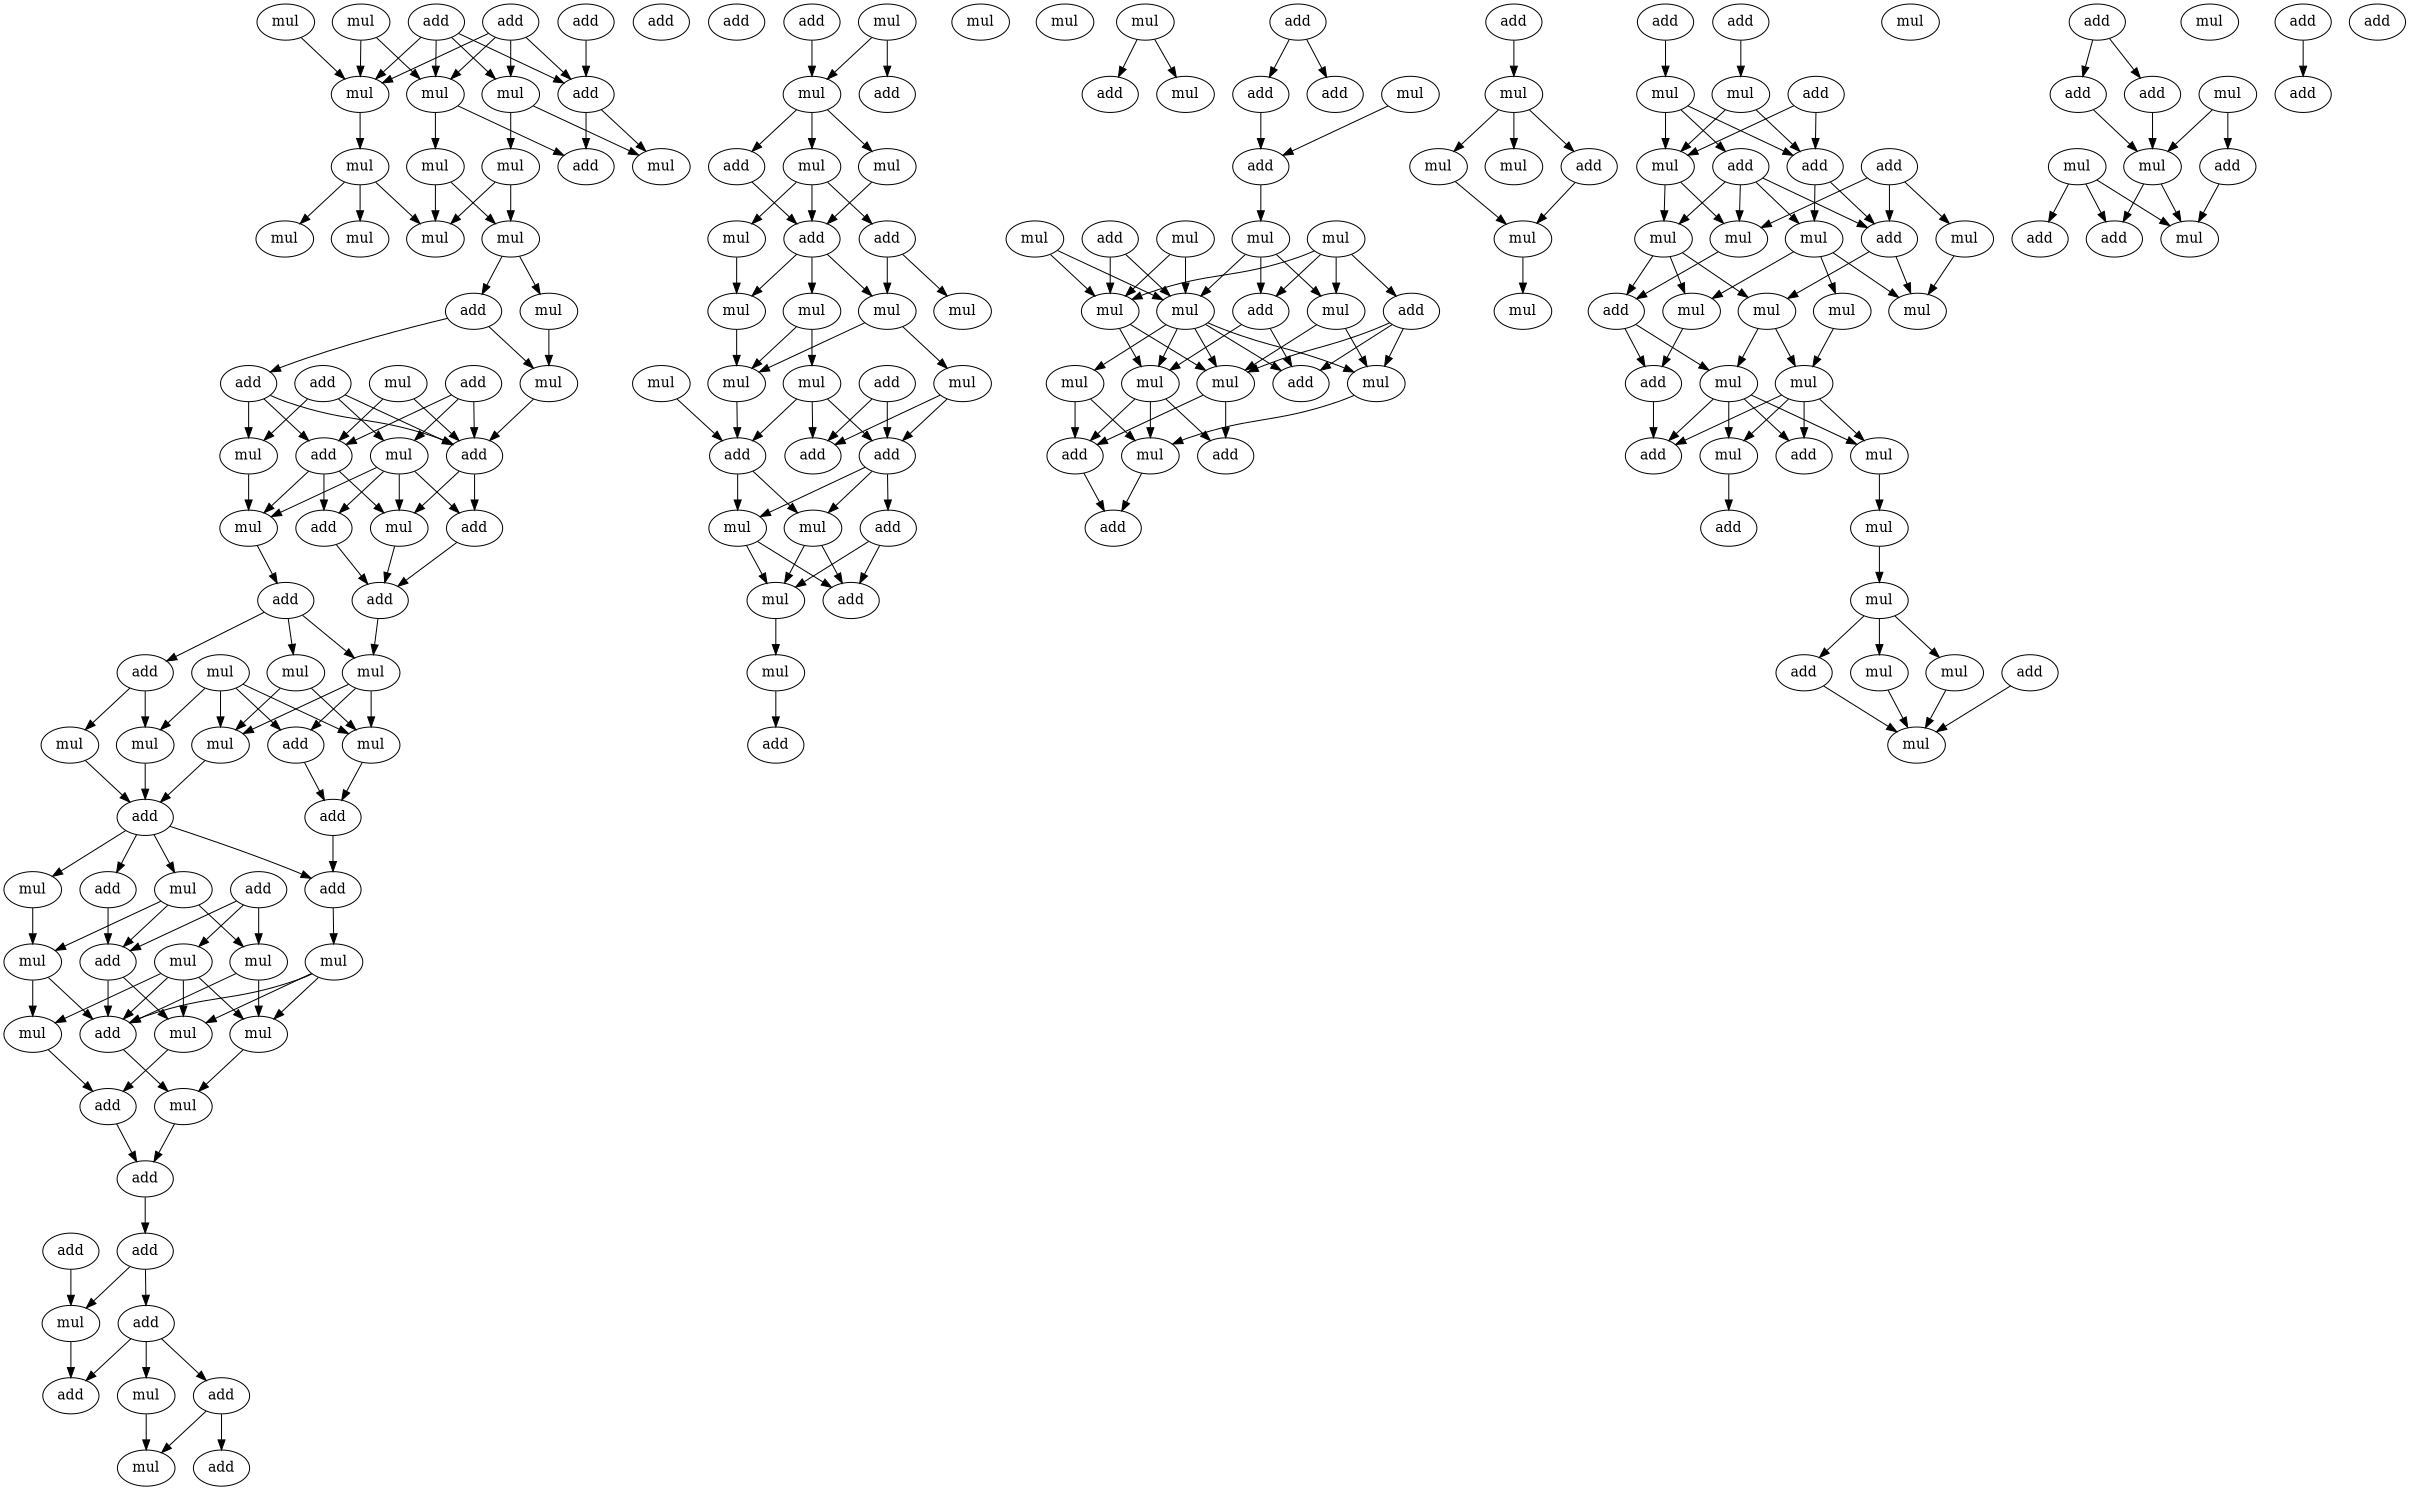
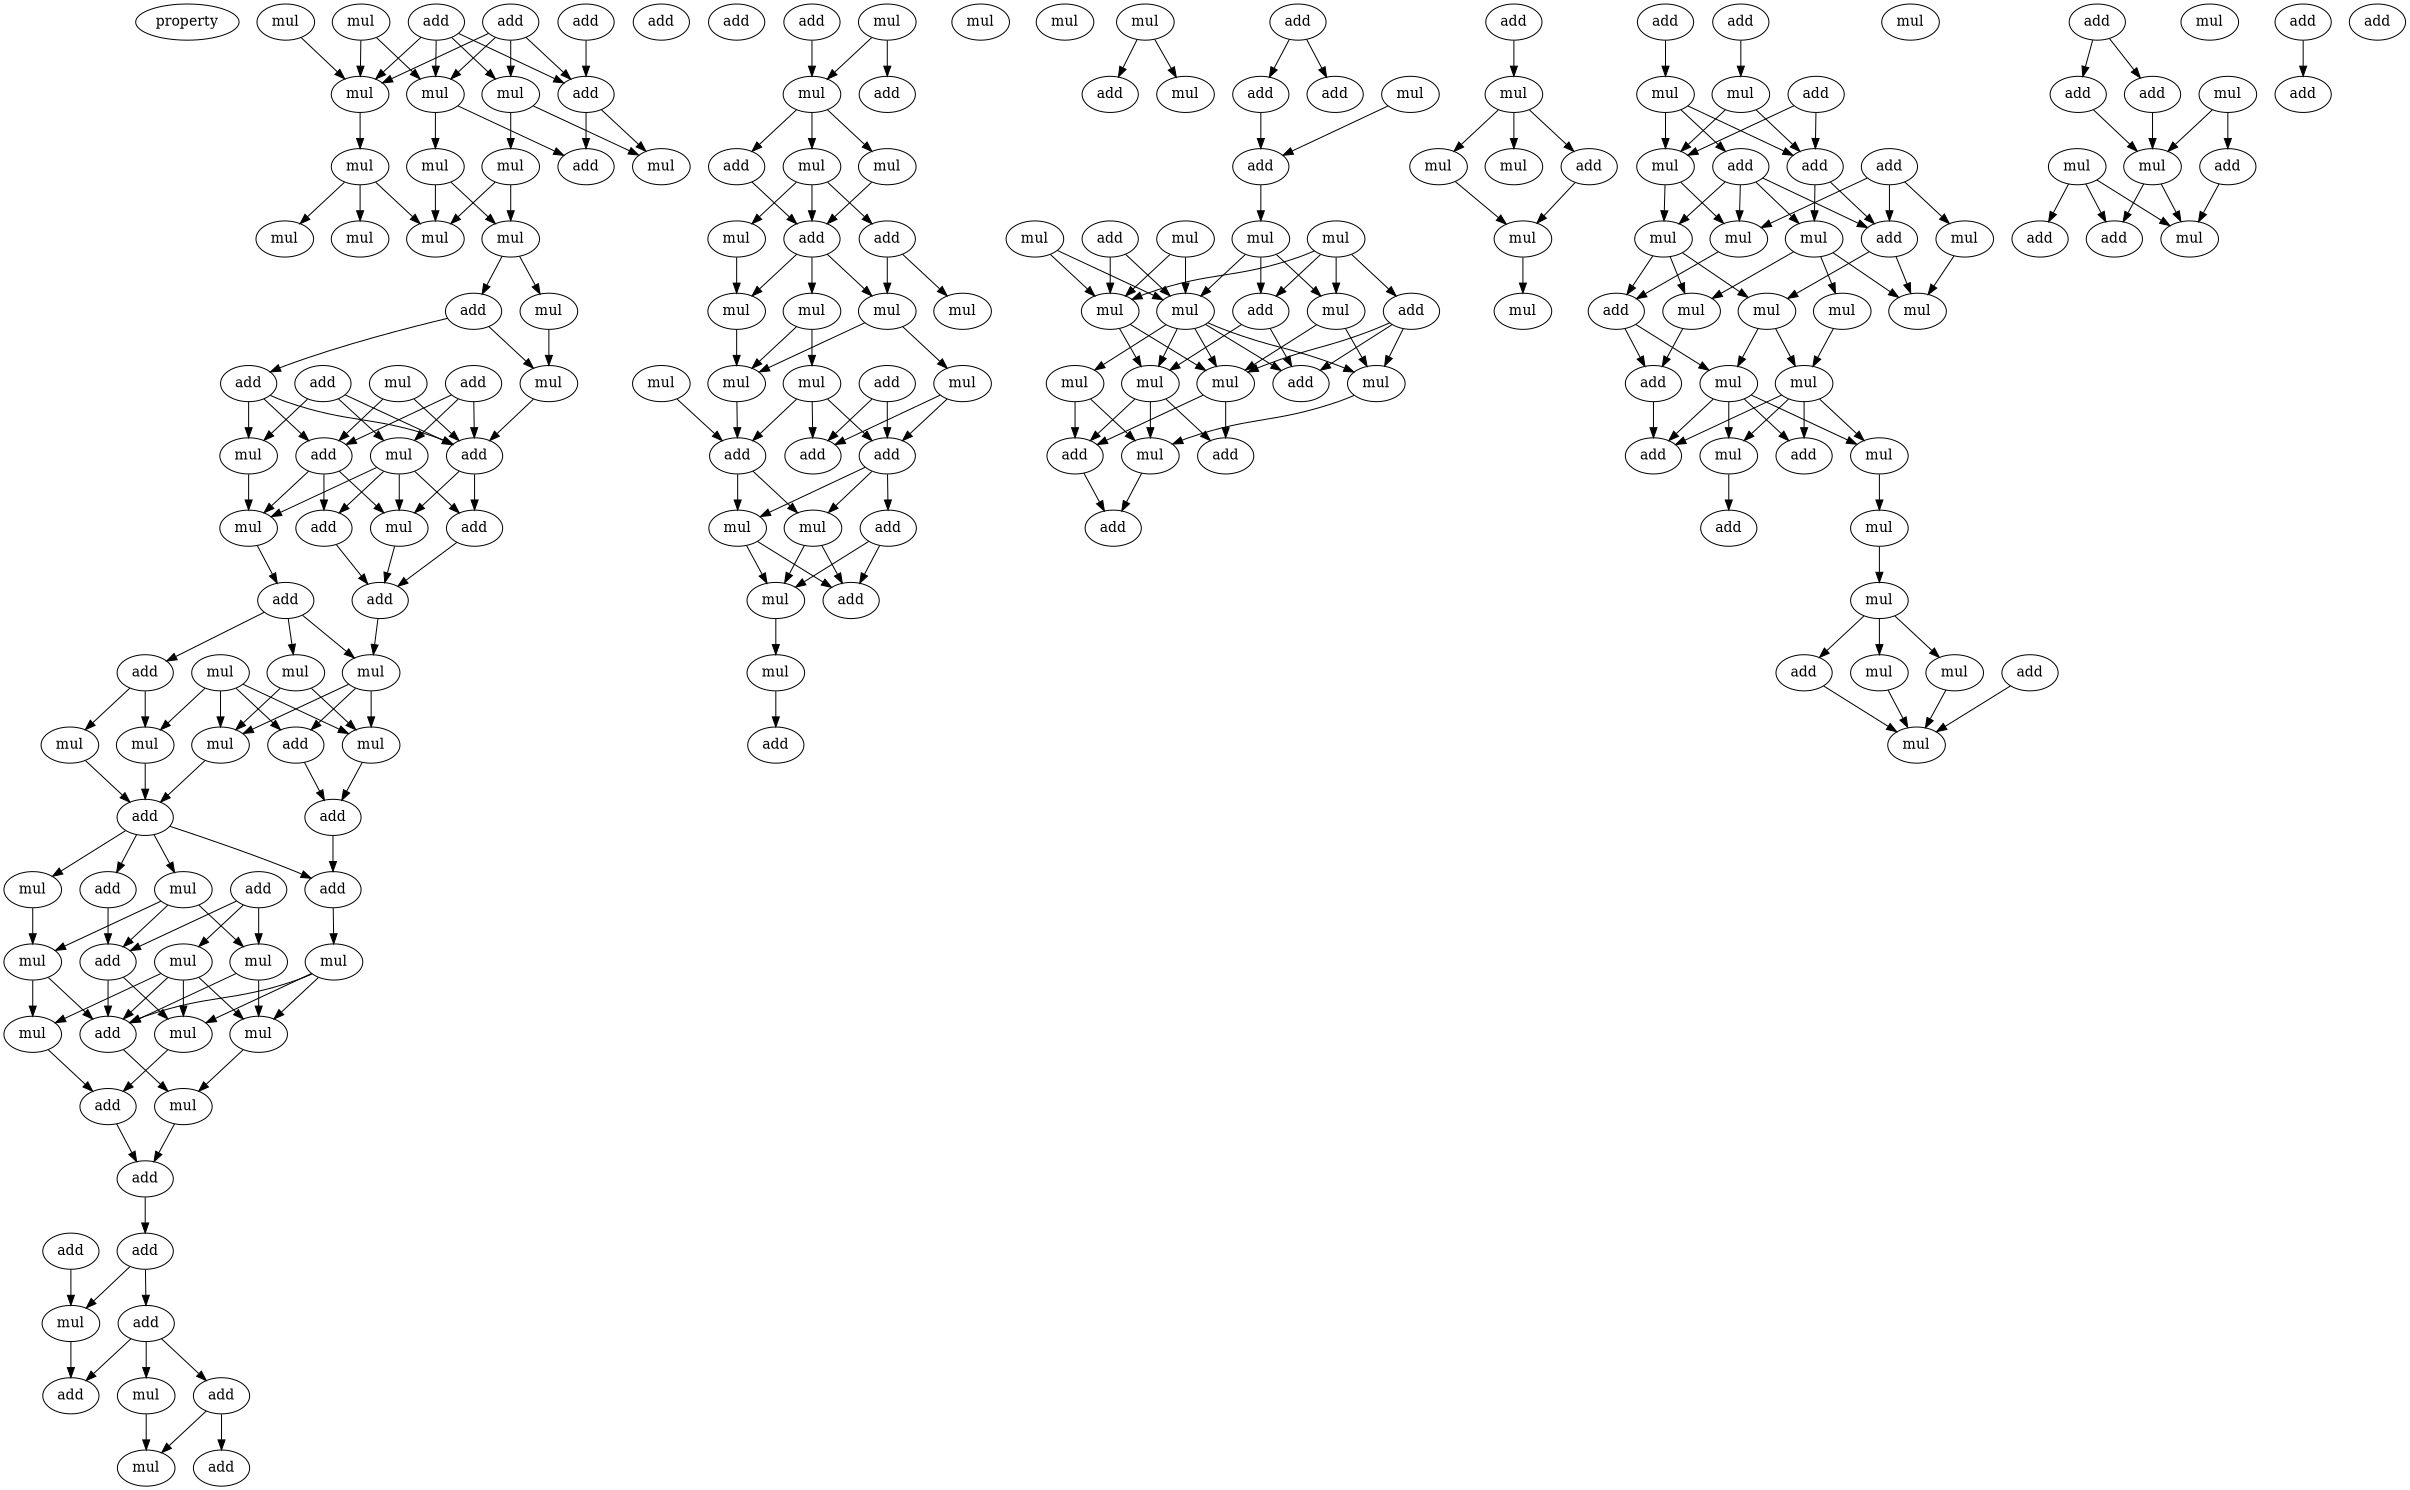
none -> (187, 22)
